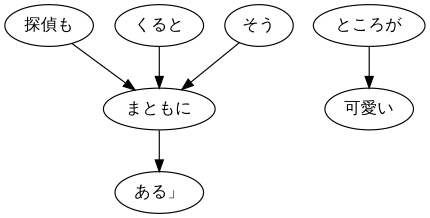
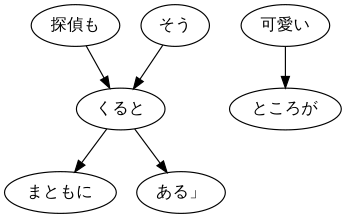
(215, 62) -> (151, 62)
(369, 62) -> (285, 62)
(99, 63) -> (95, 62)
(159, 145) -> (147, 146)
